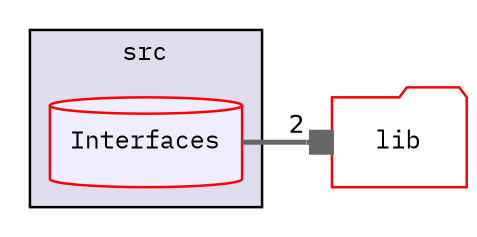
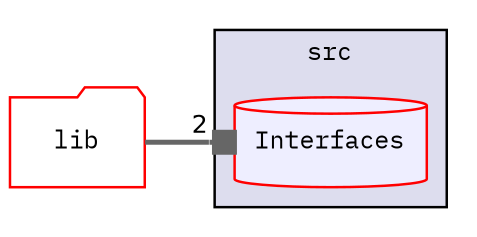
(277, 142) -> (177, 142)
